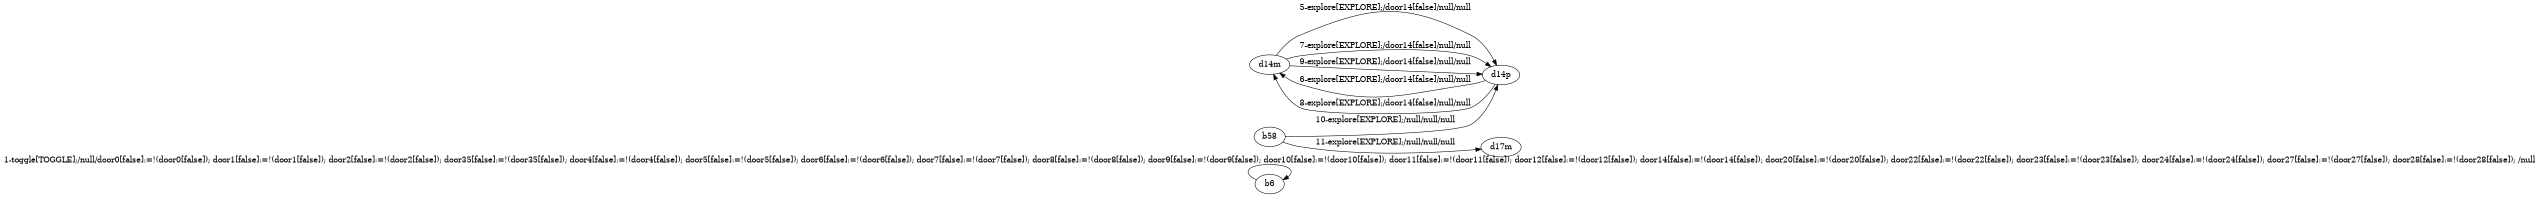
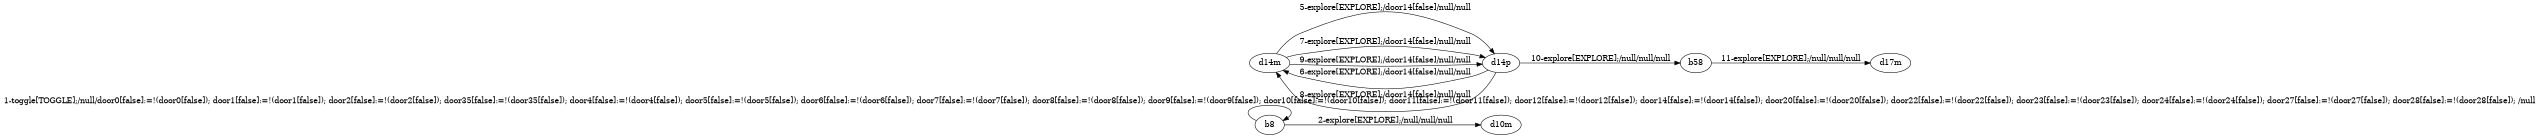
none -> (1501, 125)
(1400, 133) -> (1597, 63)
(1270, 184) -> (1270, 125)
